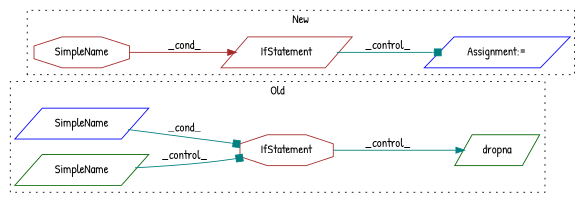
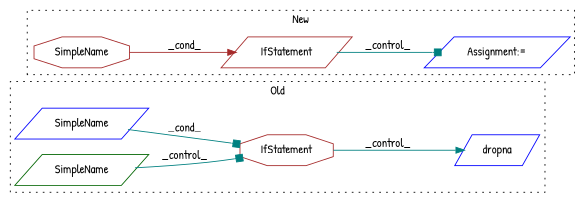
(497, 150) -> (497, 150)
